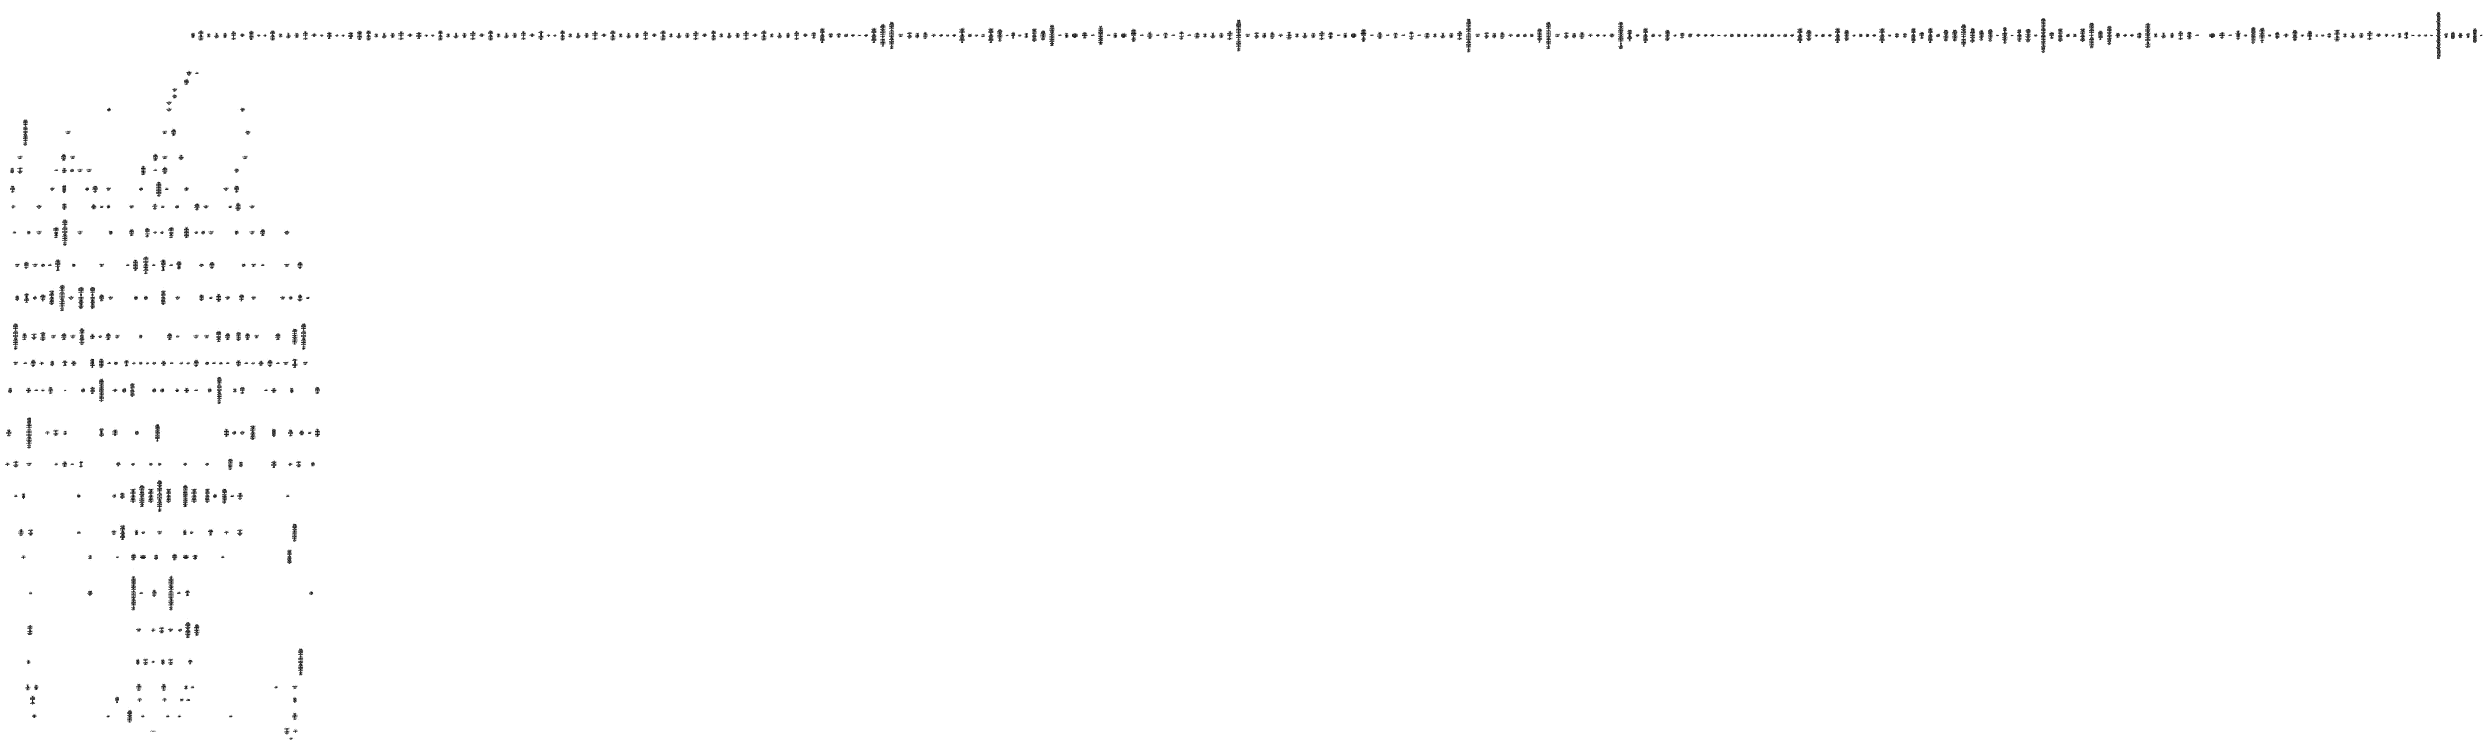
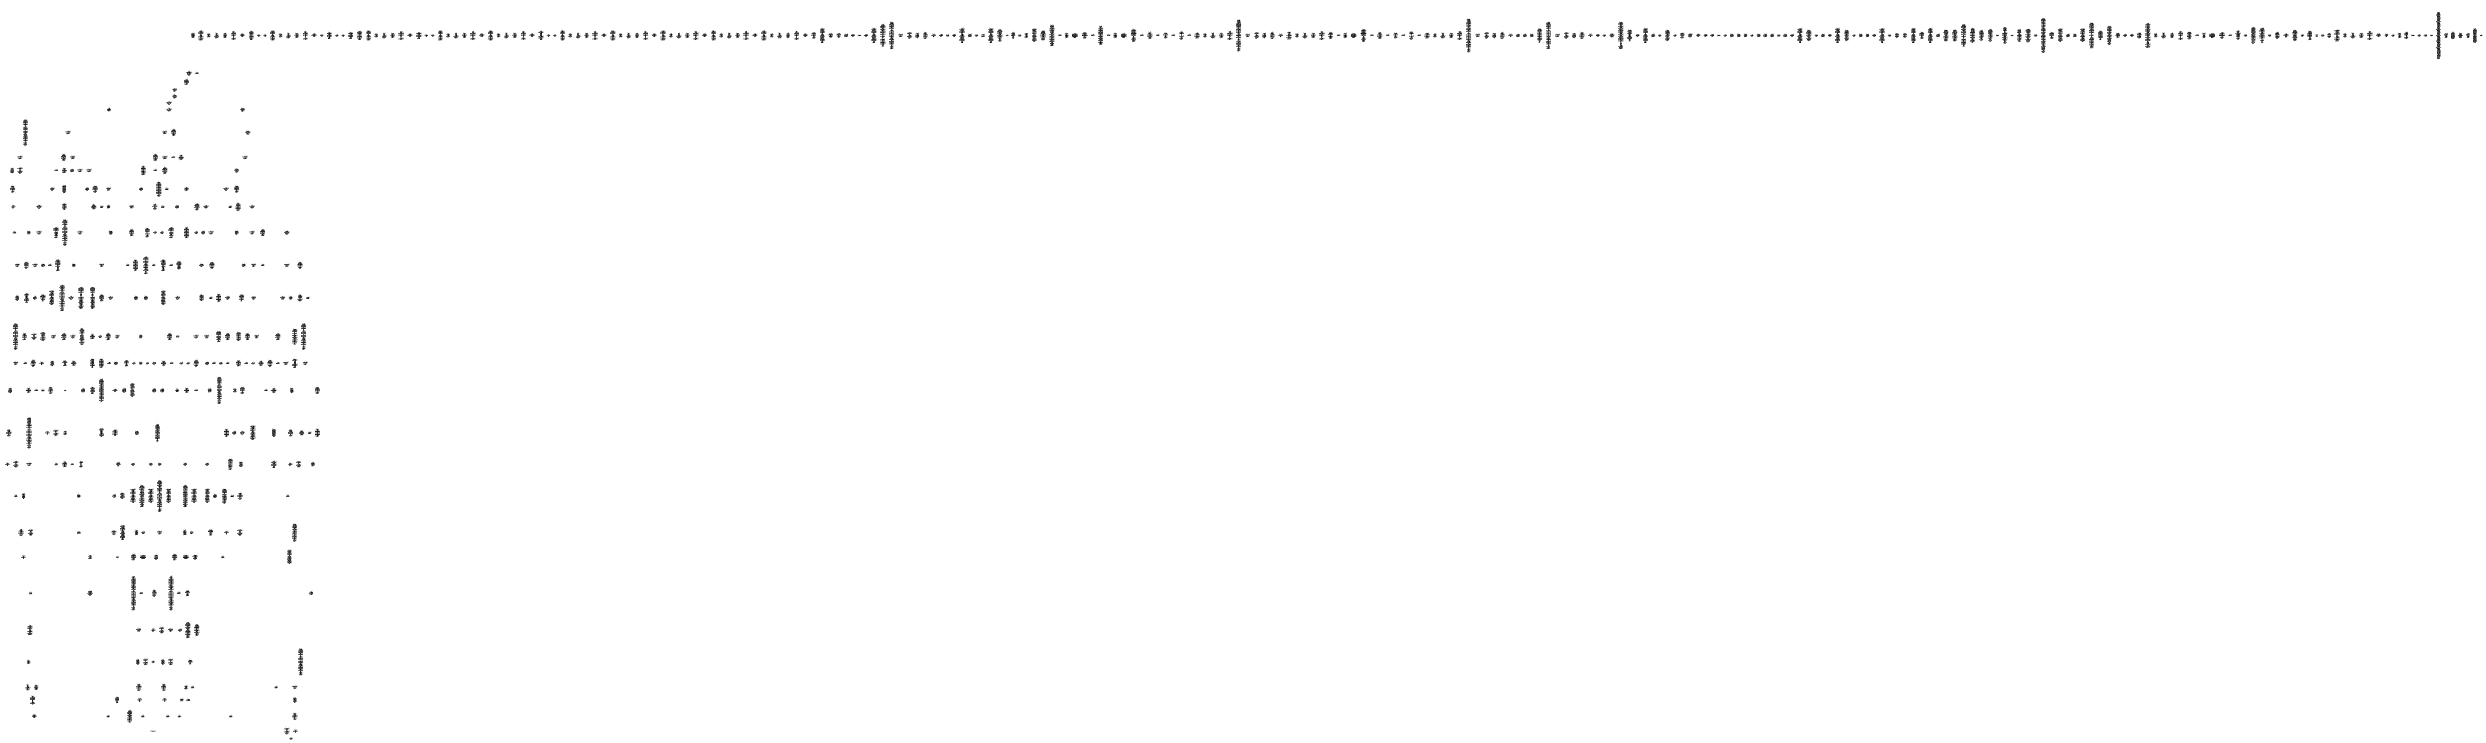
none -> (2204, 36)
none -> (173, 158)
